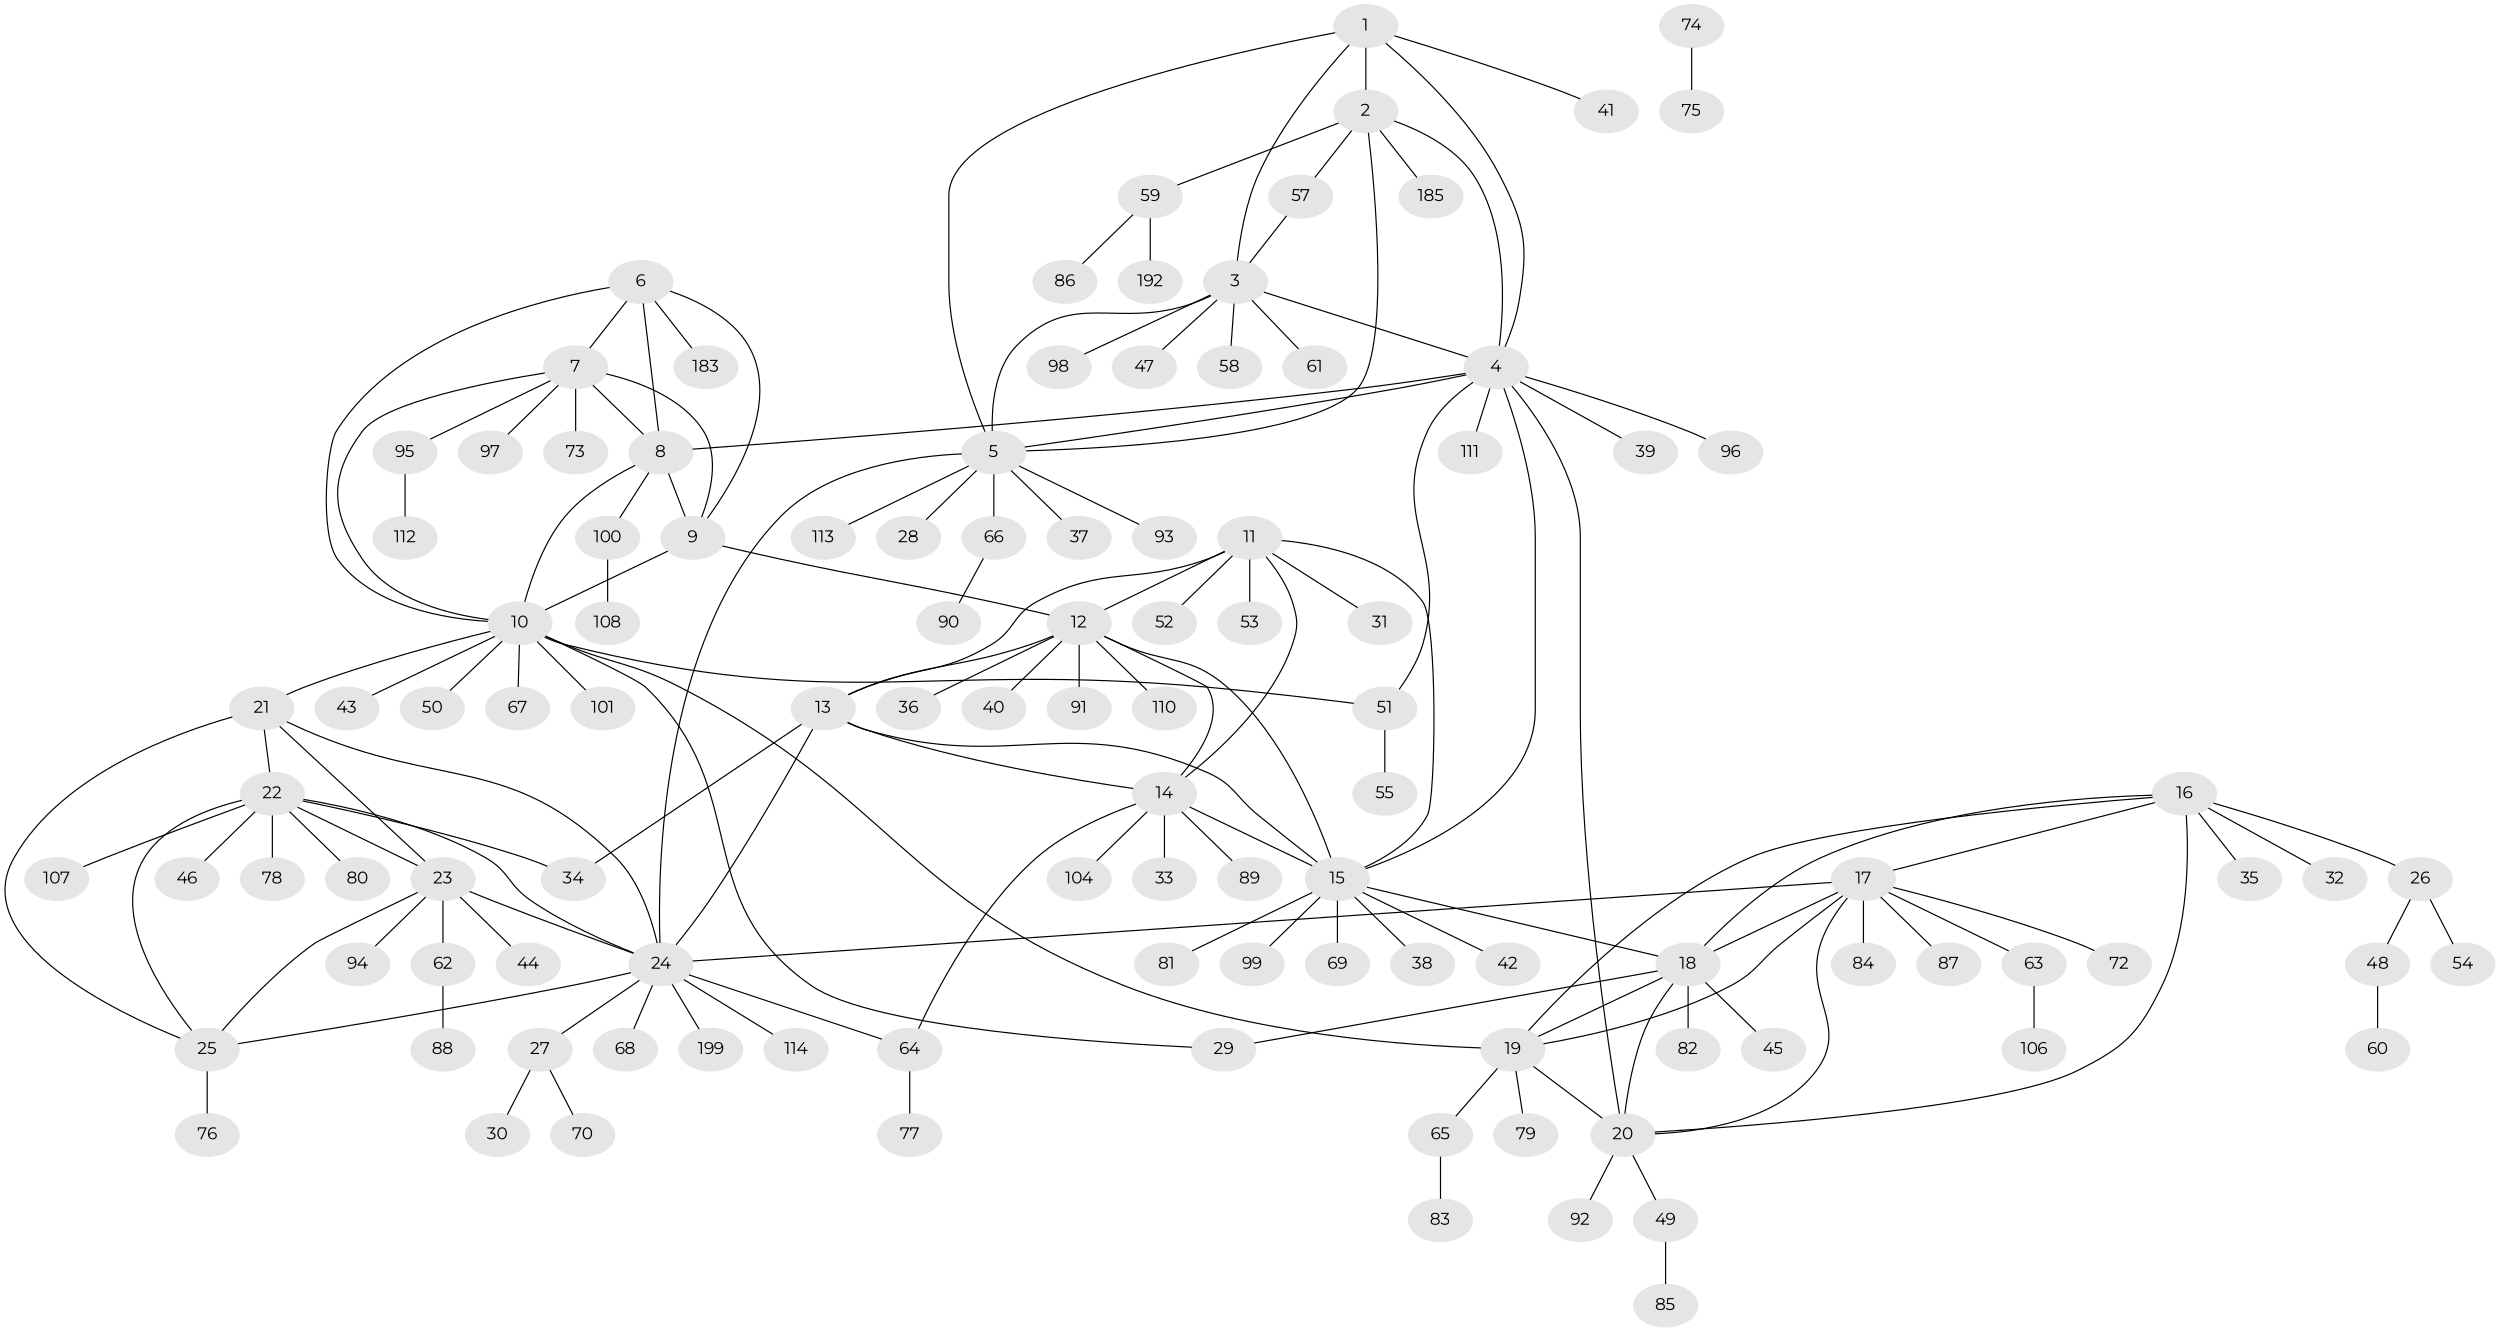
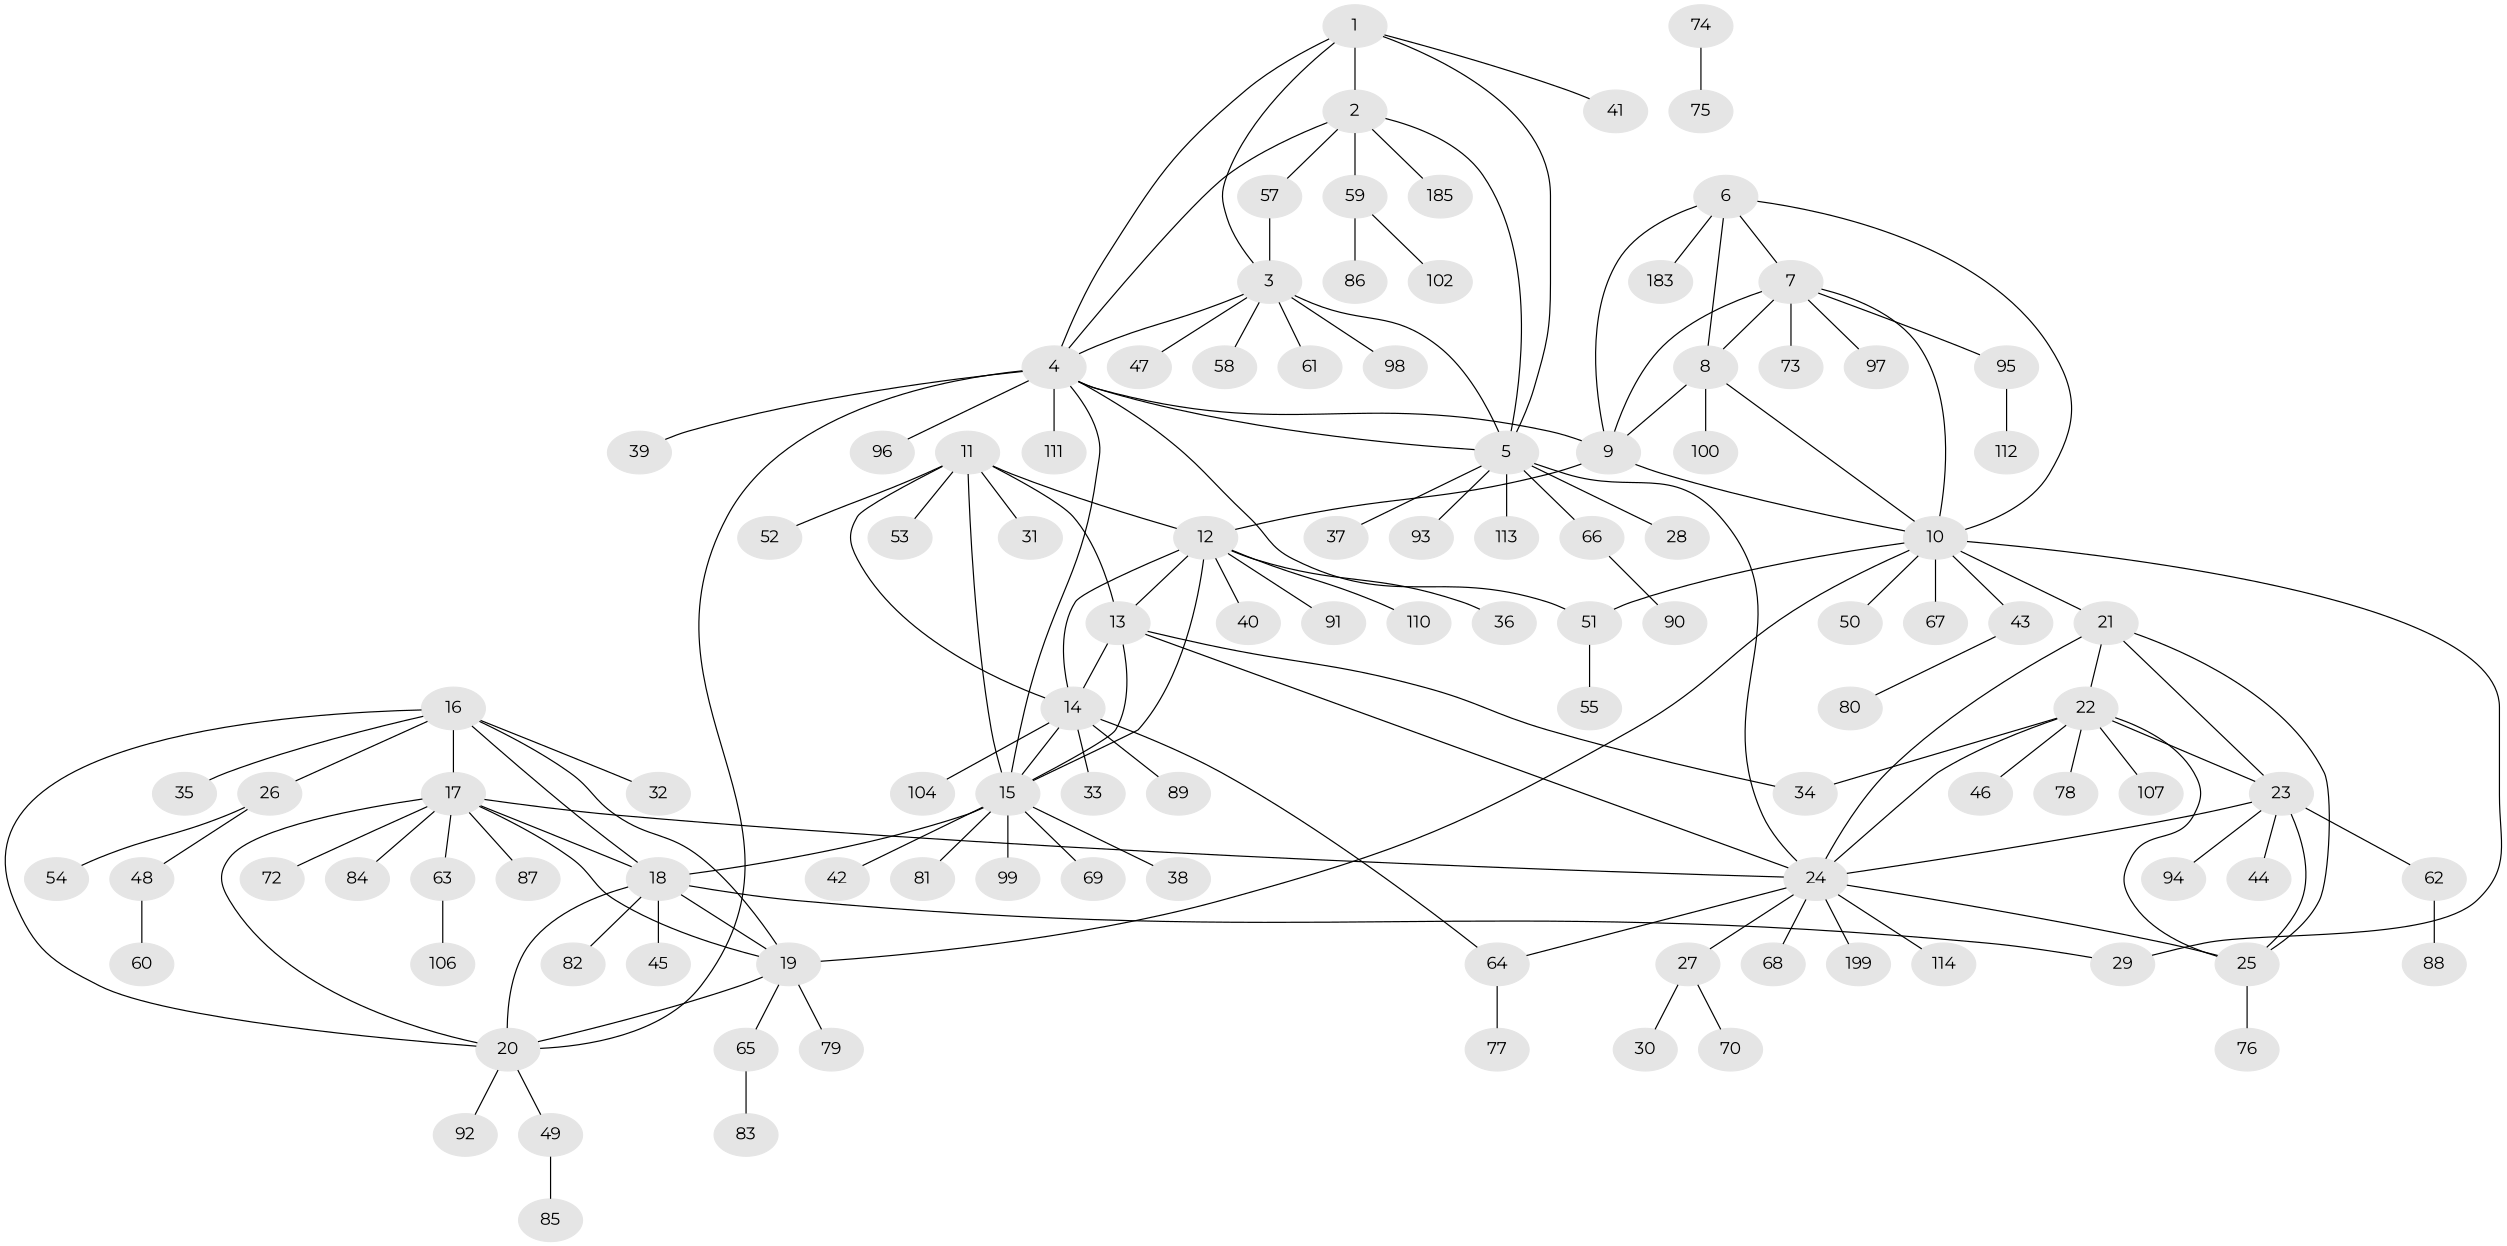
(1150, 282) -> (1440, 282)
(1080, 417) -> (1330, 414)
(608, 623) -> none
(603, 708) -> none
(315, 836) -> (1936, 666)
